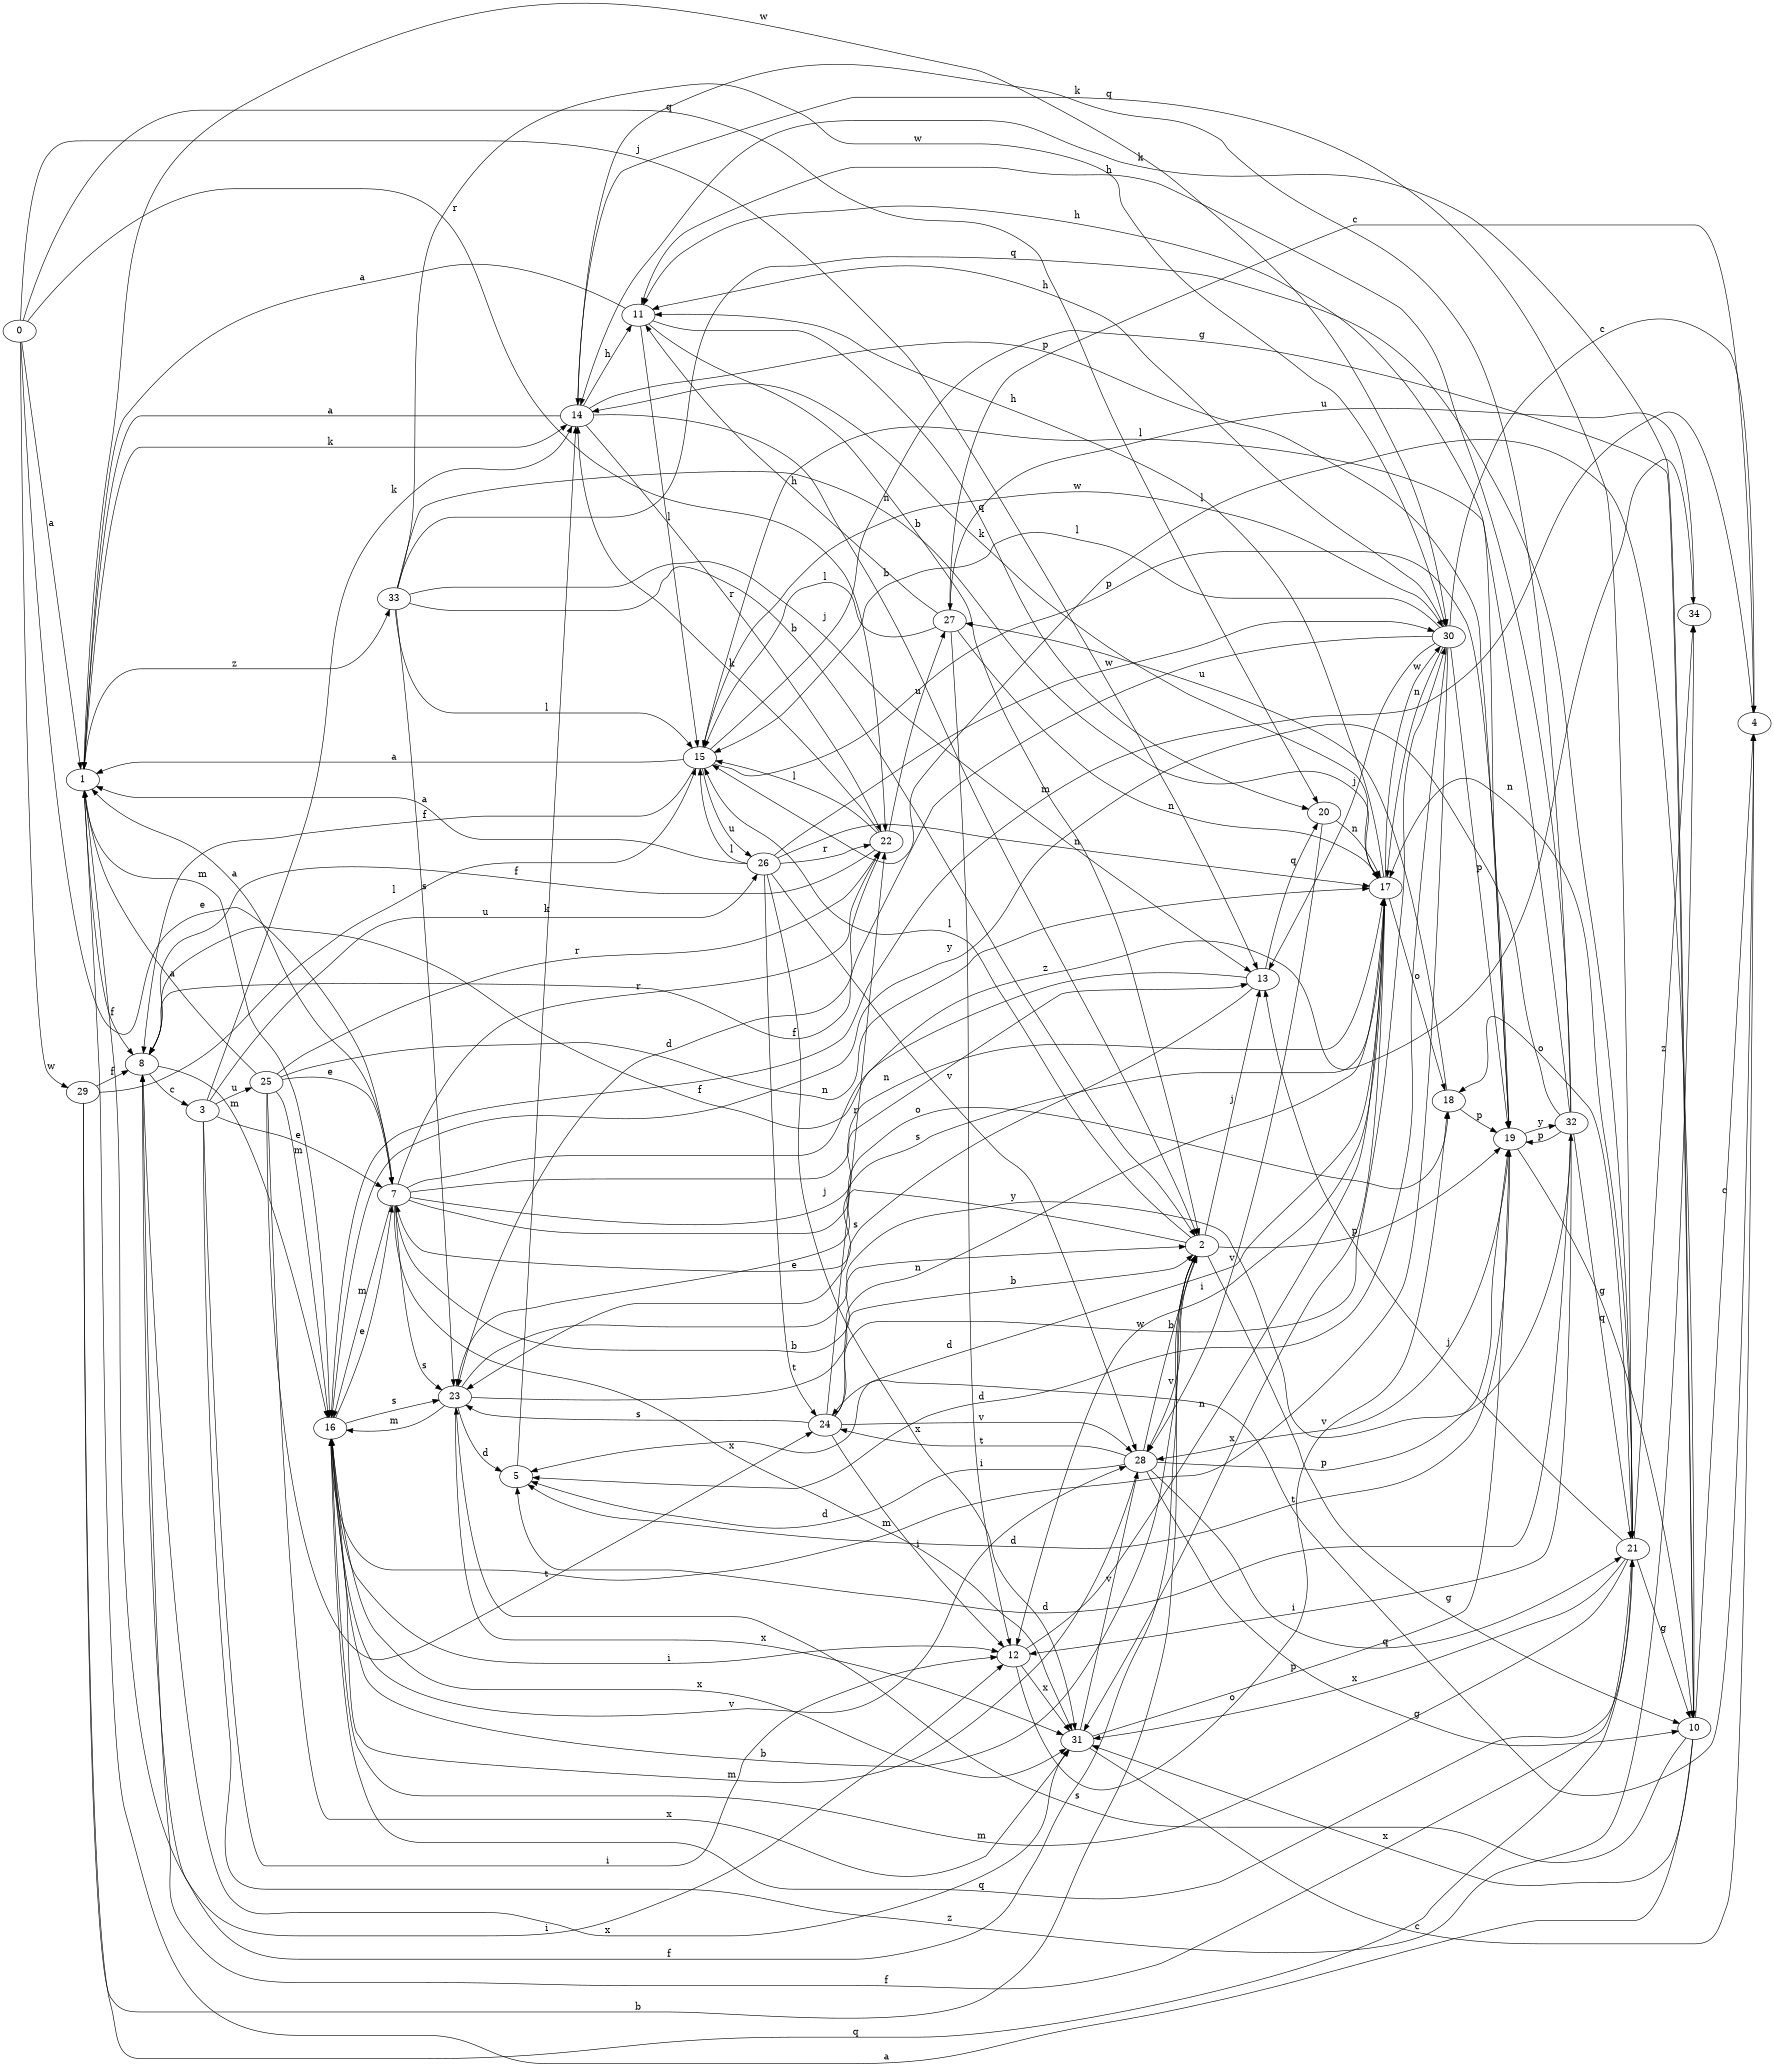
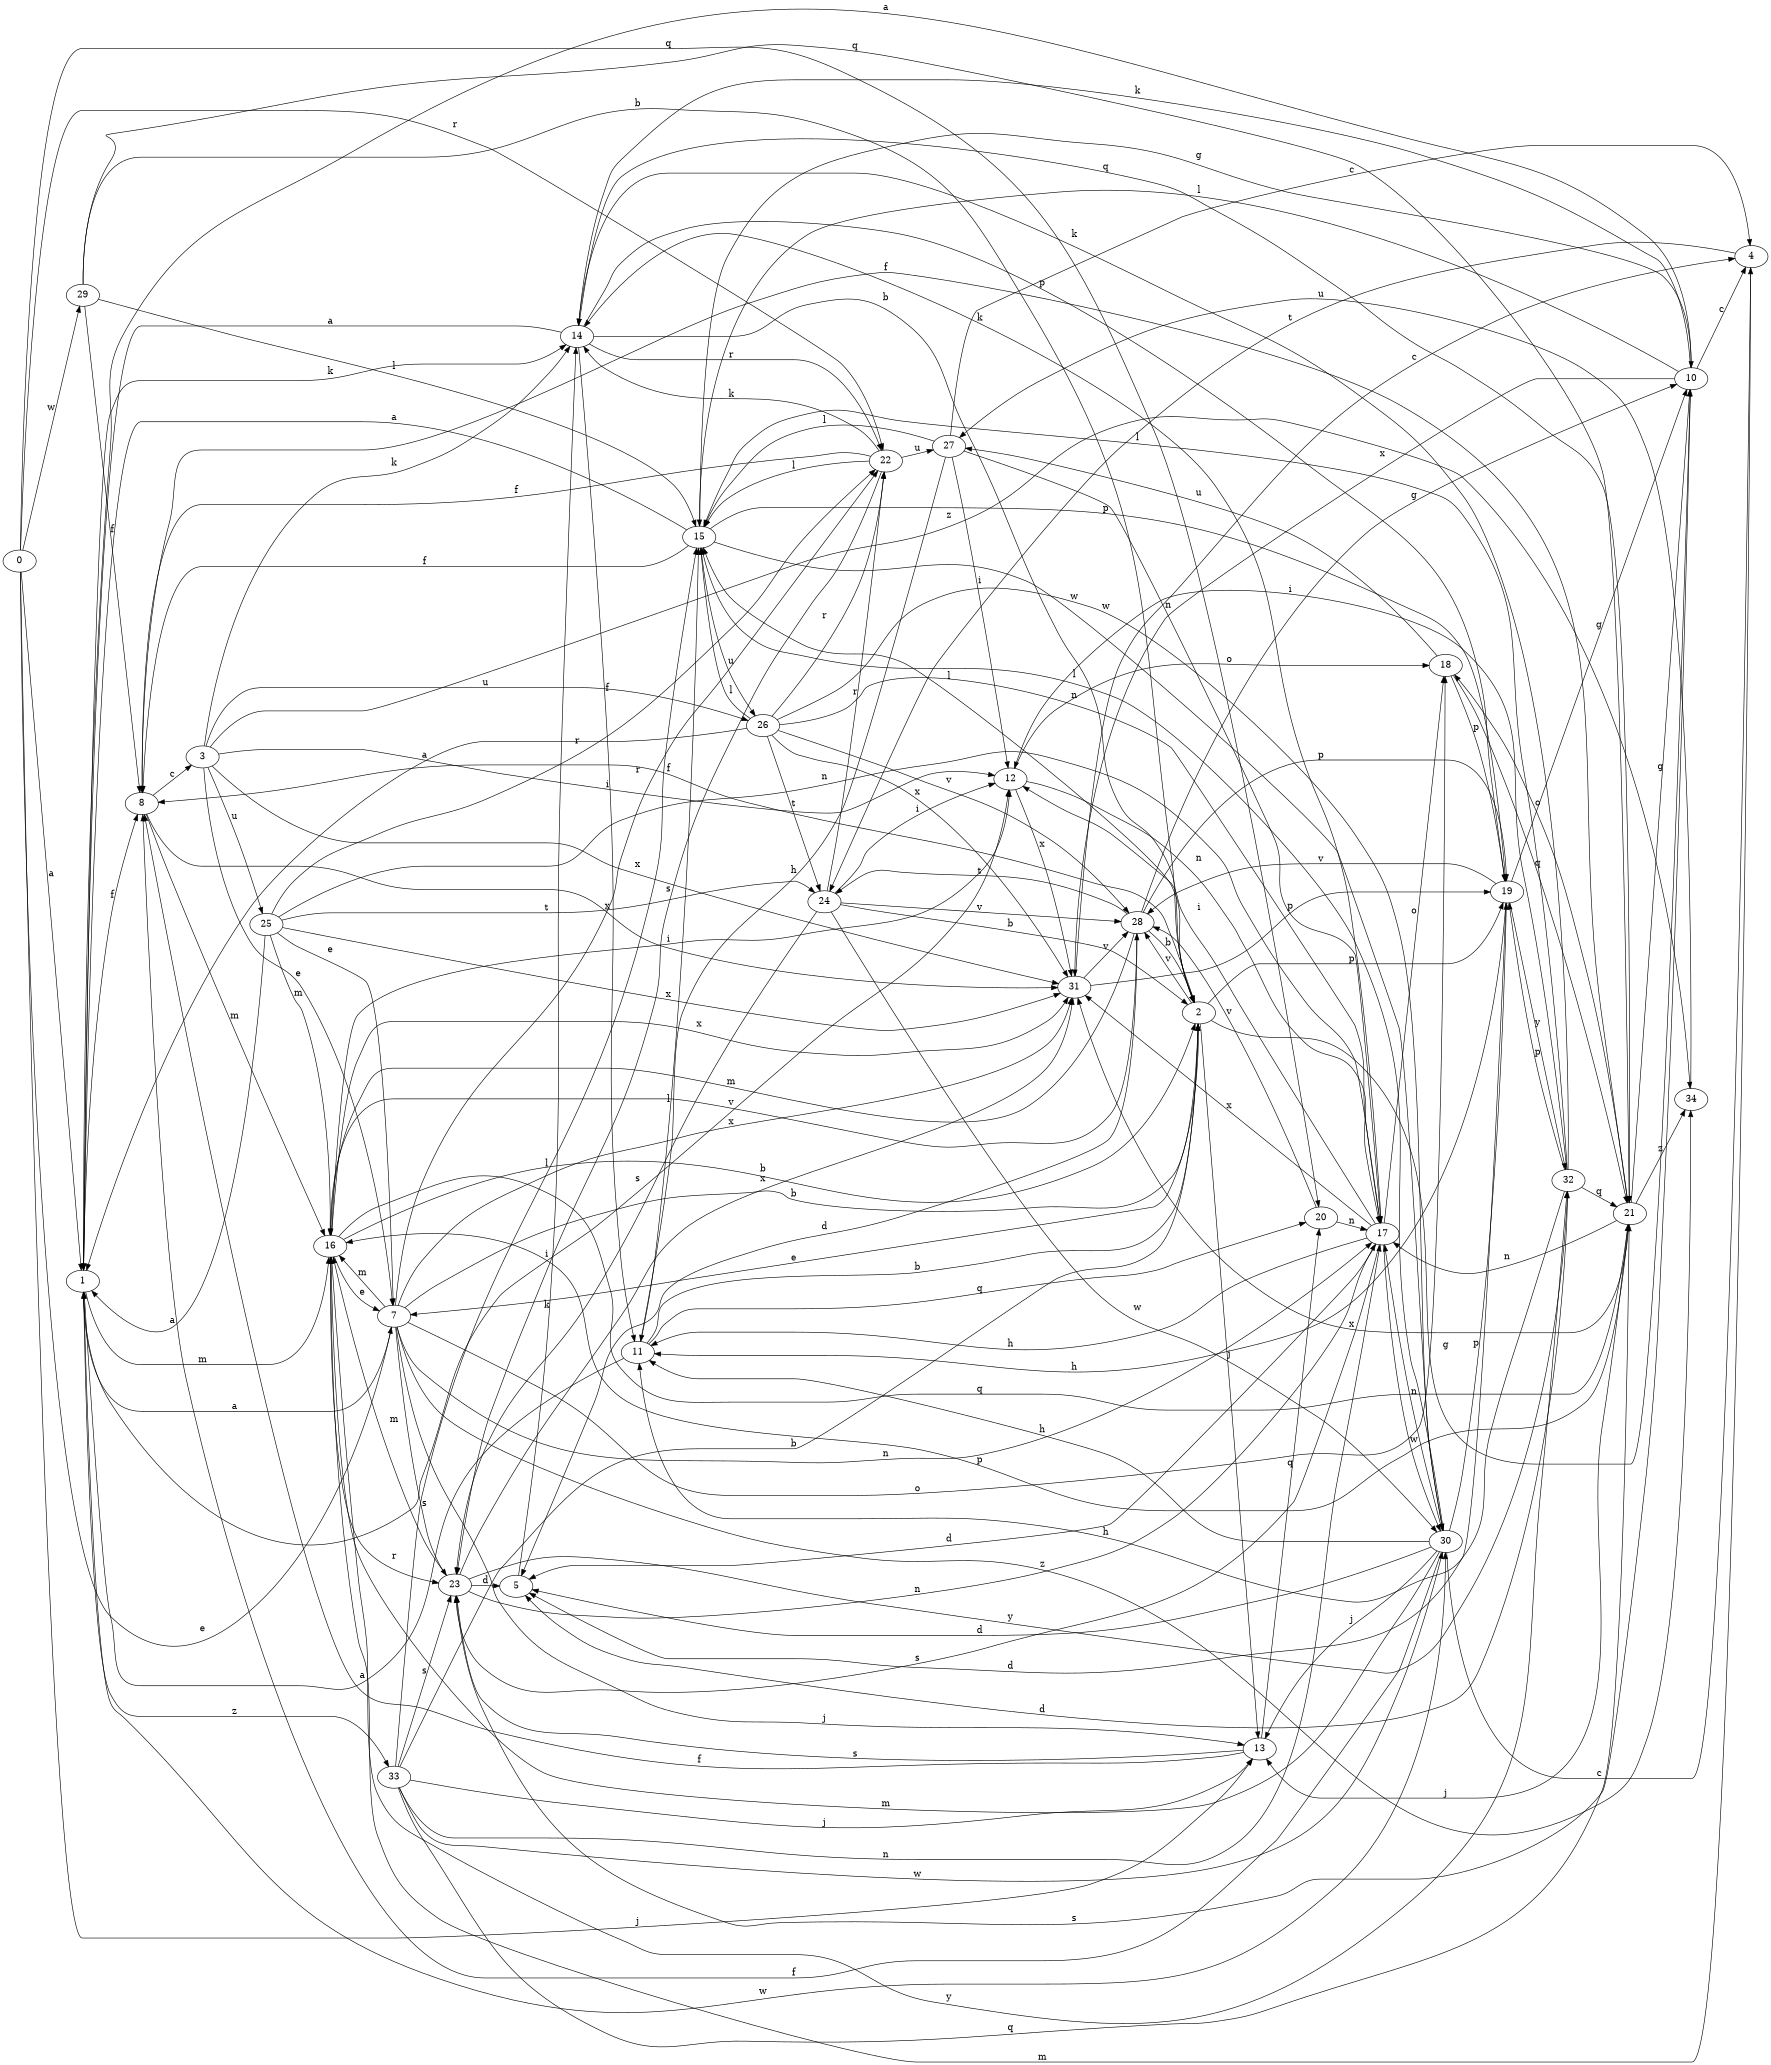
(608, 355) -> (607, 688)
none -> (626, 871)
(976, 944) -> (983, 2010)
(669, 1045) -> (669, 889)
(394, 1401) -> (394, 1557)
(1355, 1646) -> (1556, 930)
(982, 1836) -> (980, 1460)
